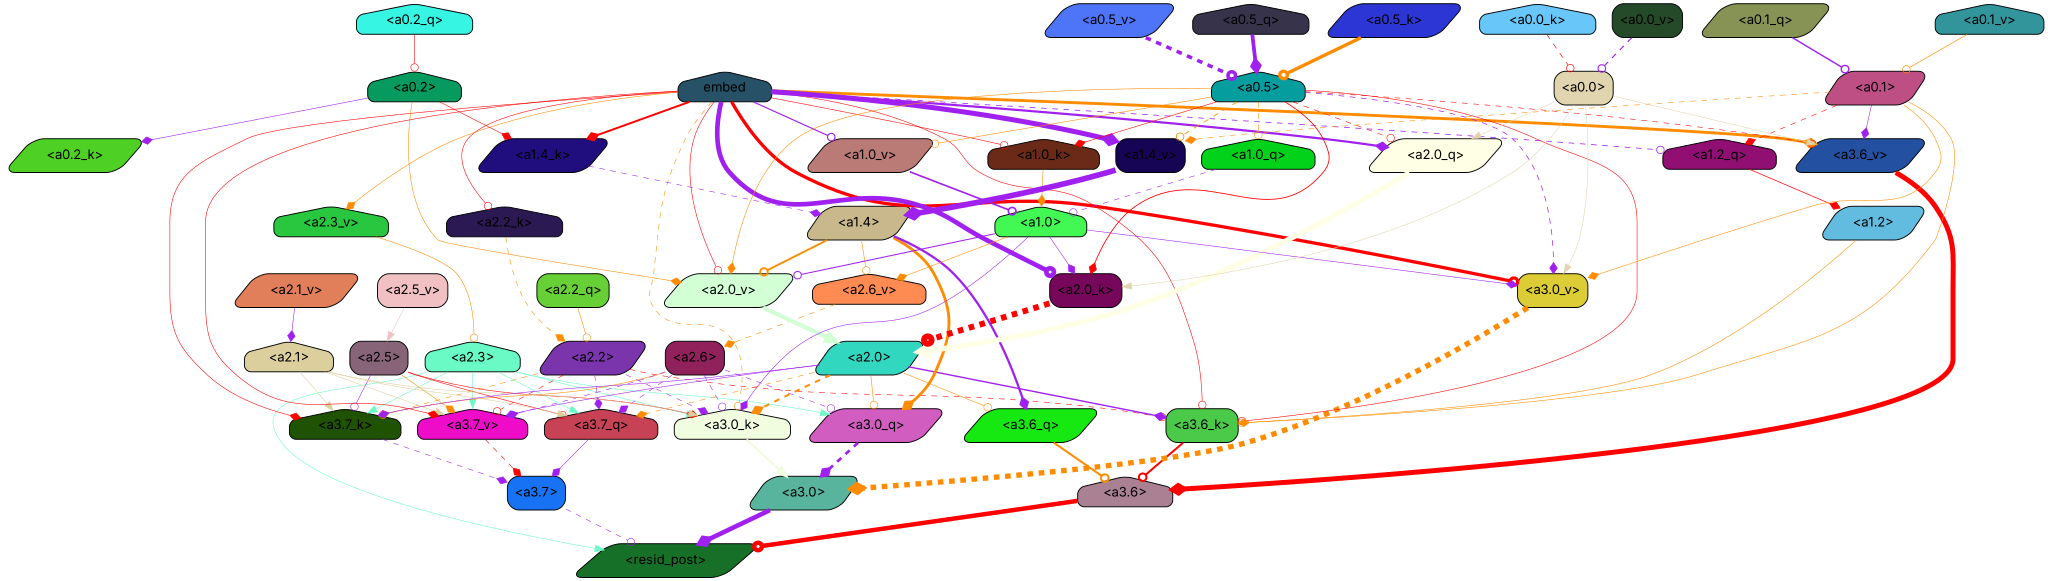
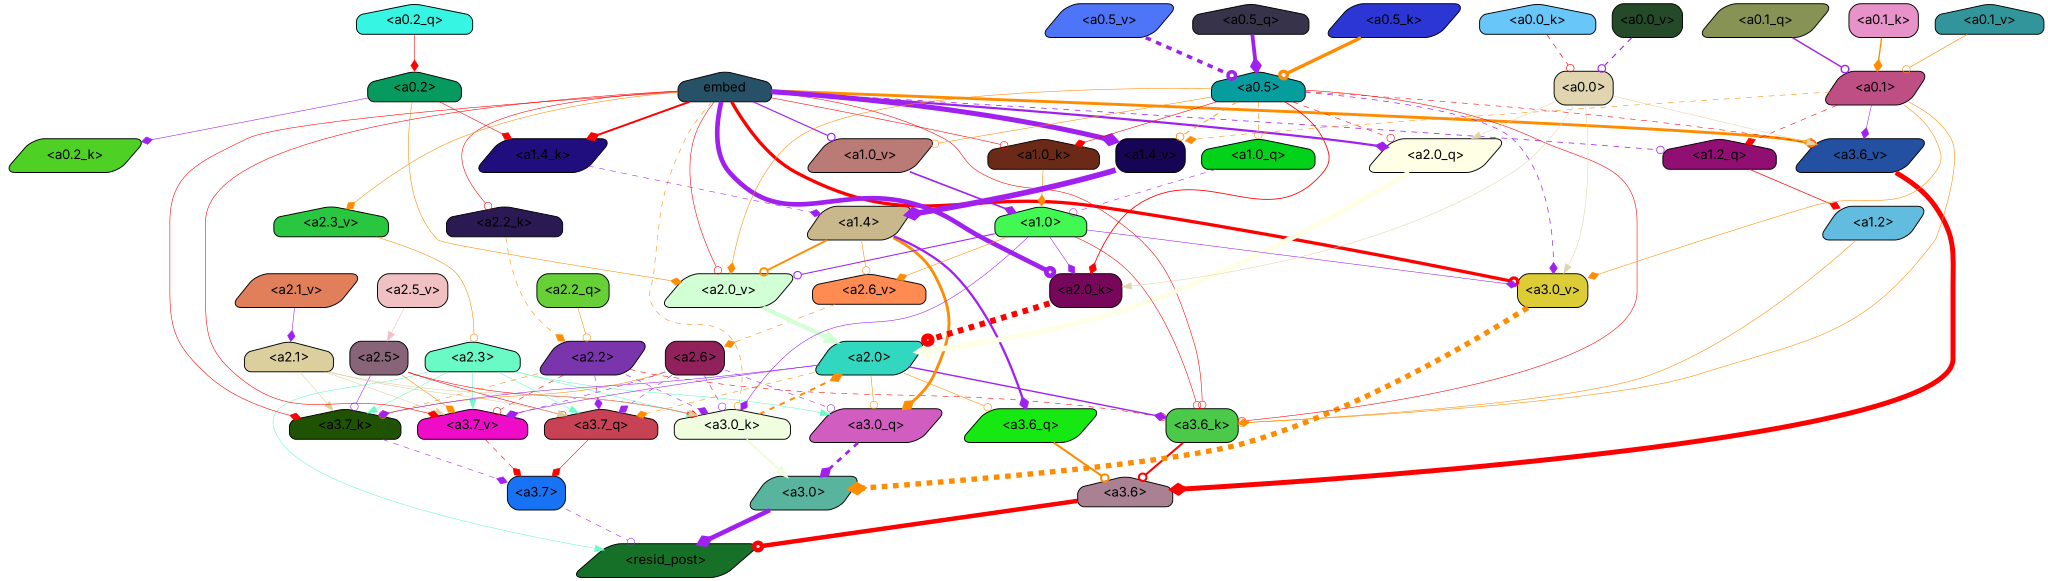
none -> (1884, 21)
(415, 49) -> (415, 49)
(959, 191) -> (959, 191)
none -> (1157, 309)
(808, 385) -> (790, 400)
(574, 454) -> (574, 454)
